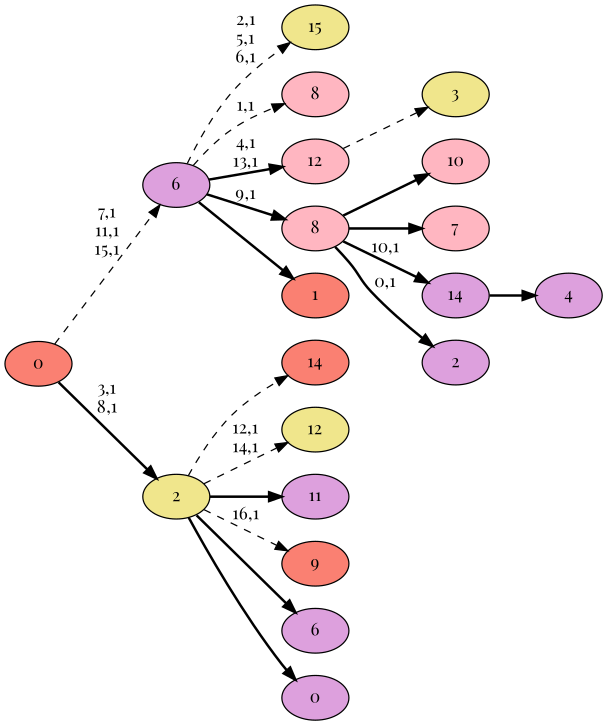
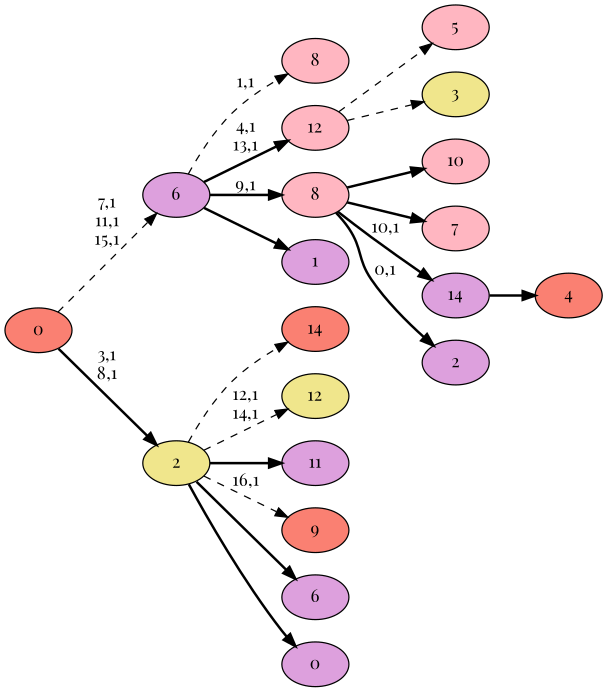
(315, 27) -> none
none -> (456, 27)
(315, 296) -> (315, 262)
(569, 296) -> (569, 296)
